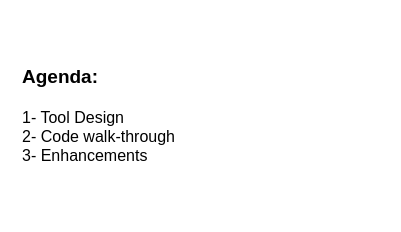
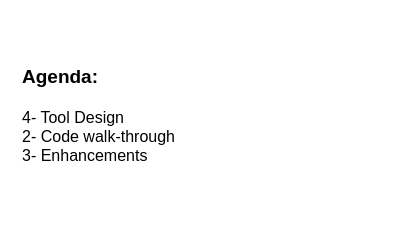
(106, 116) -> (106, 116)
